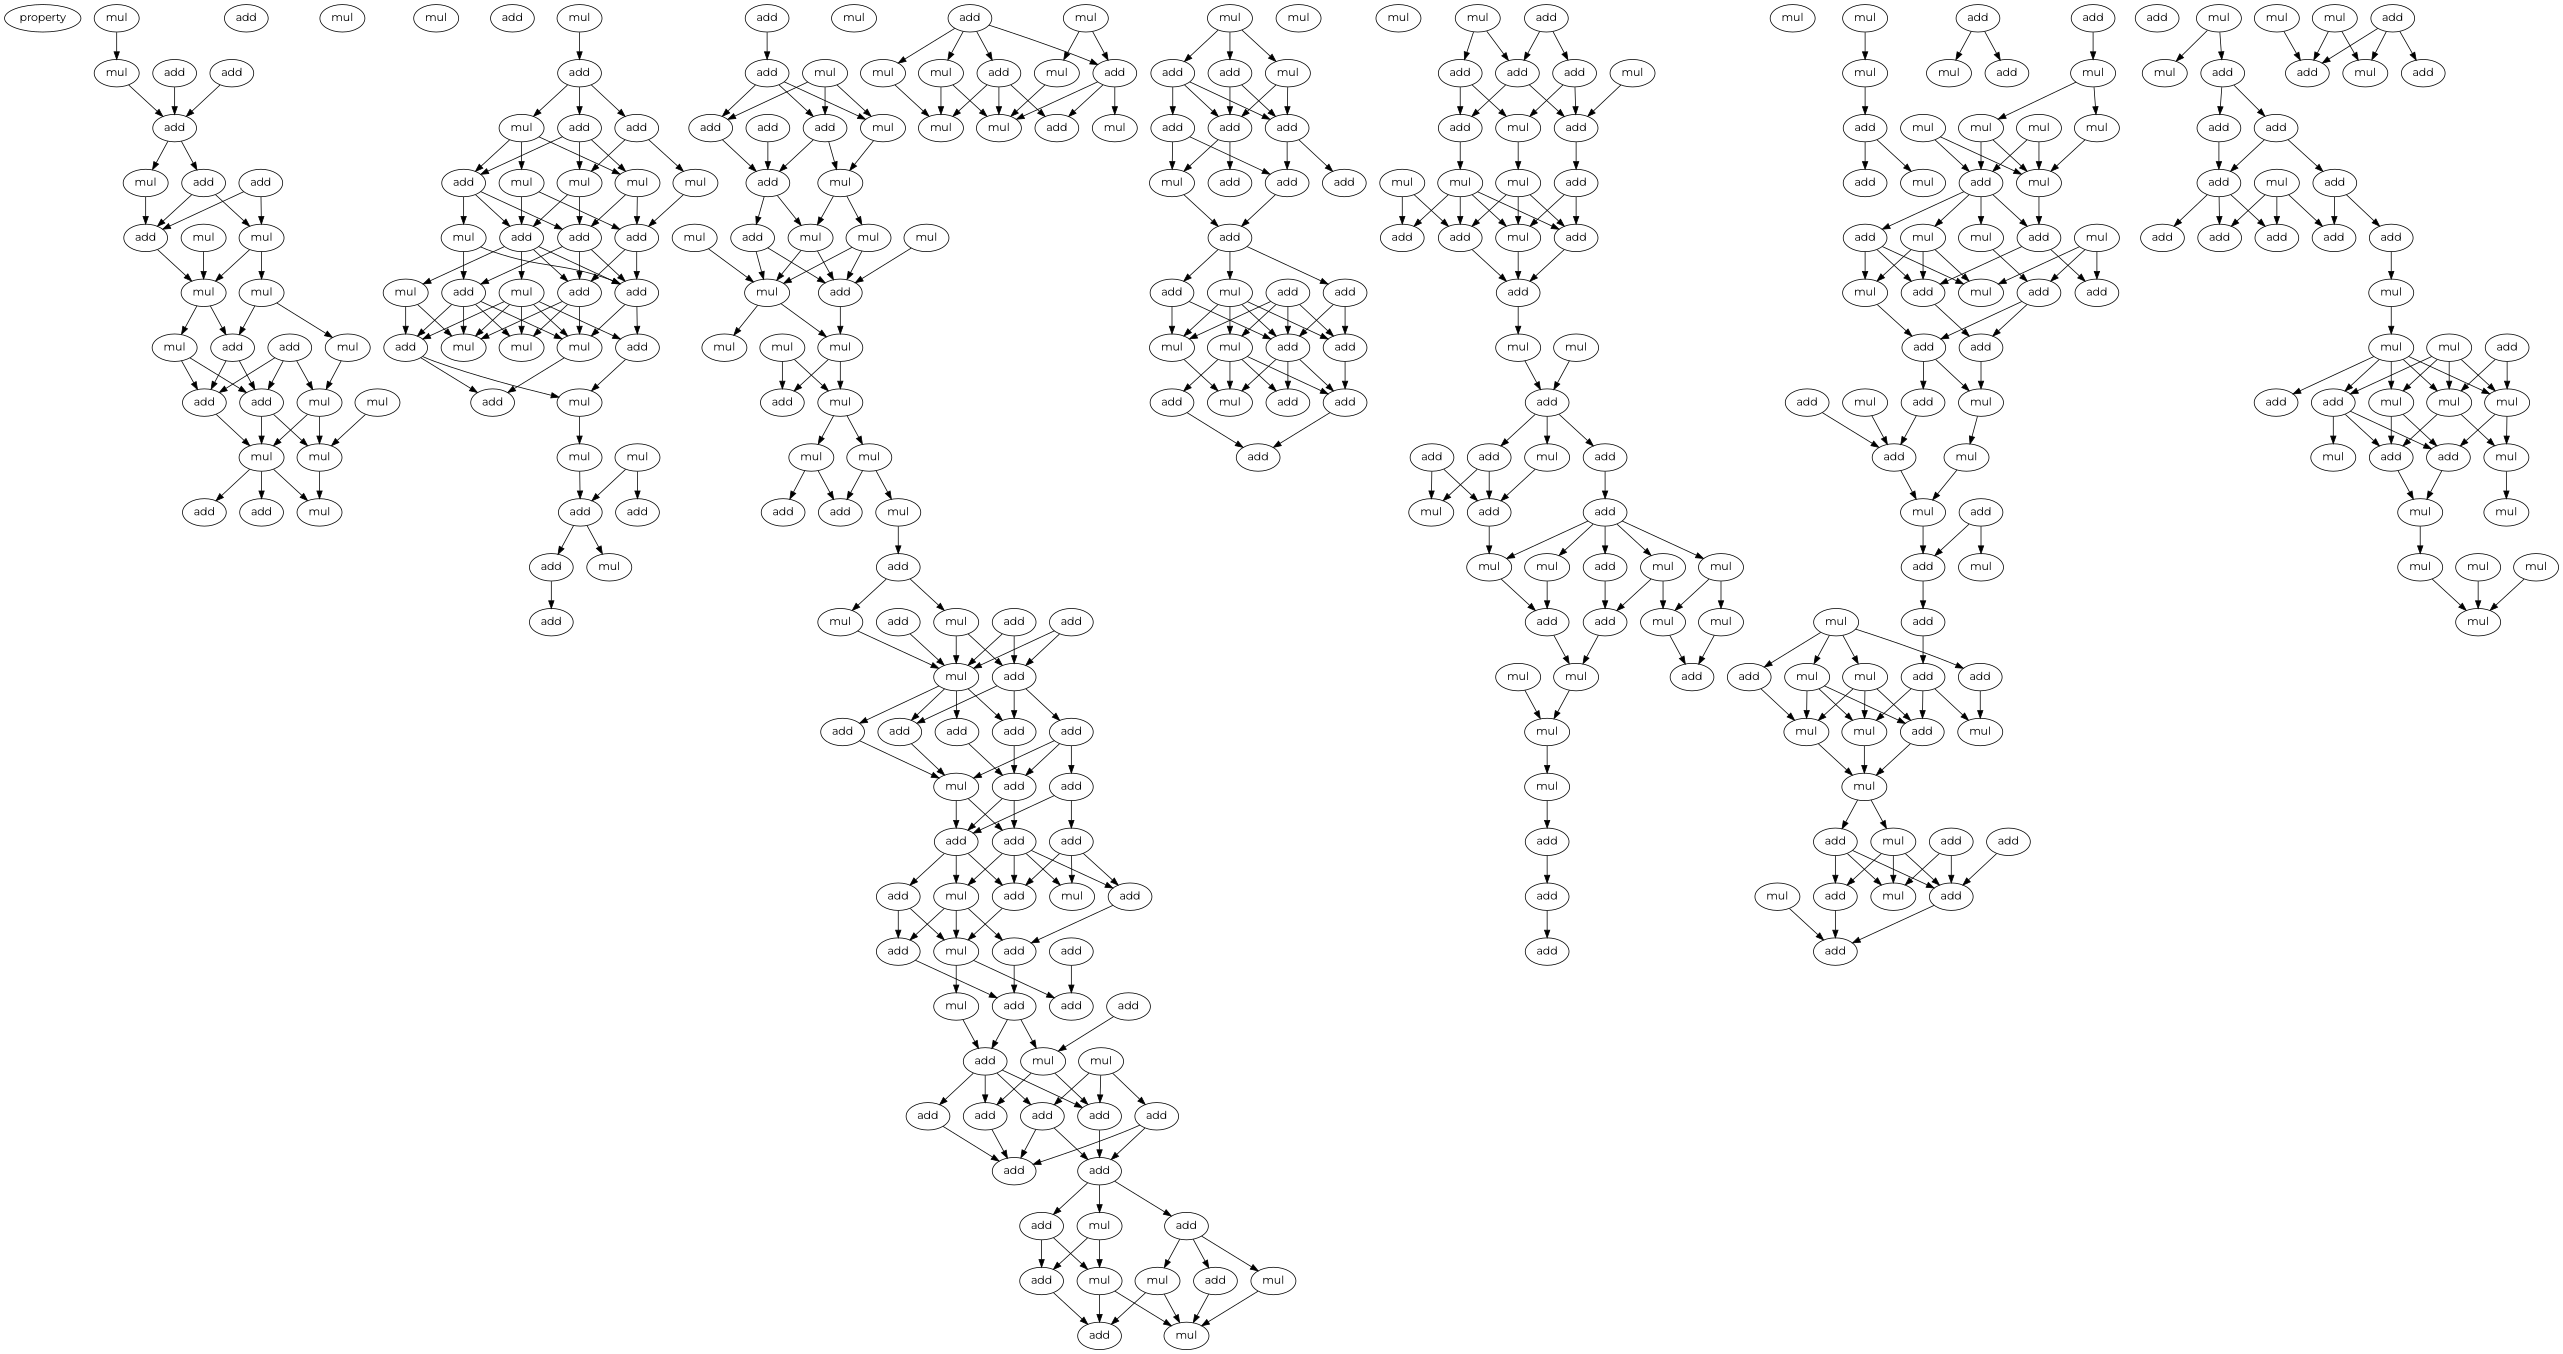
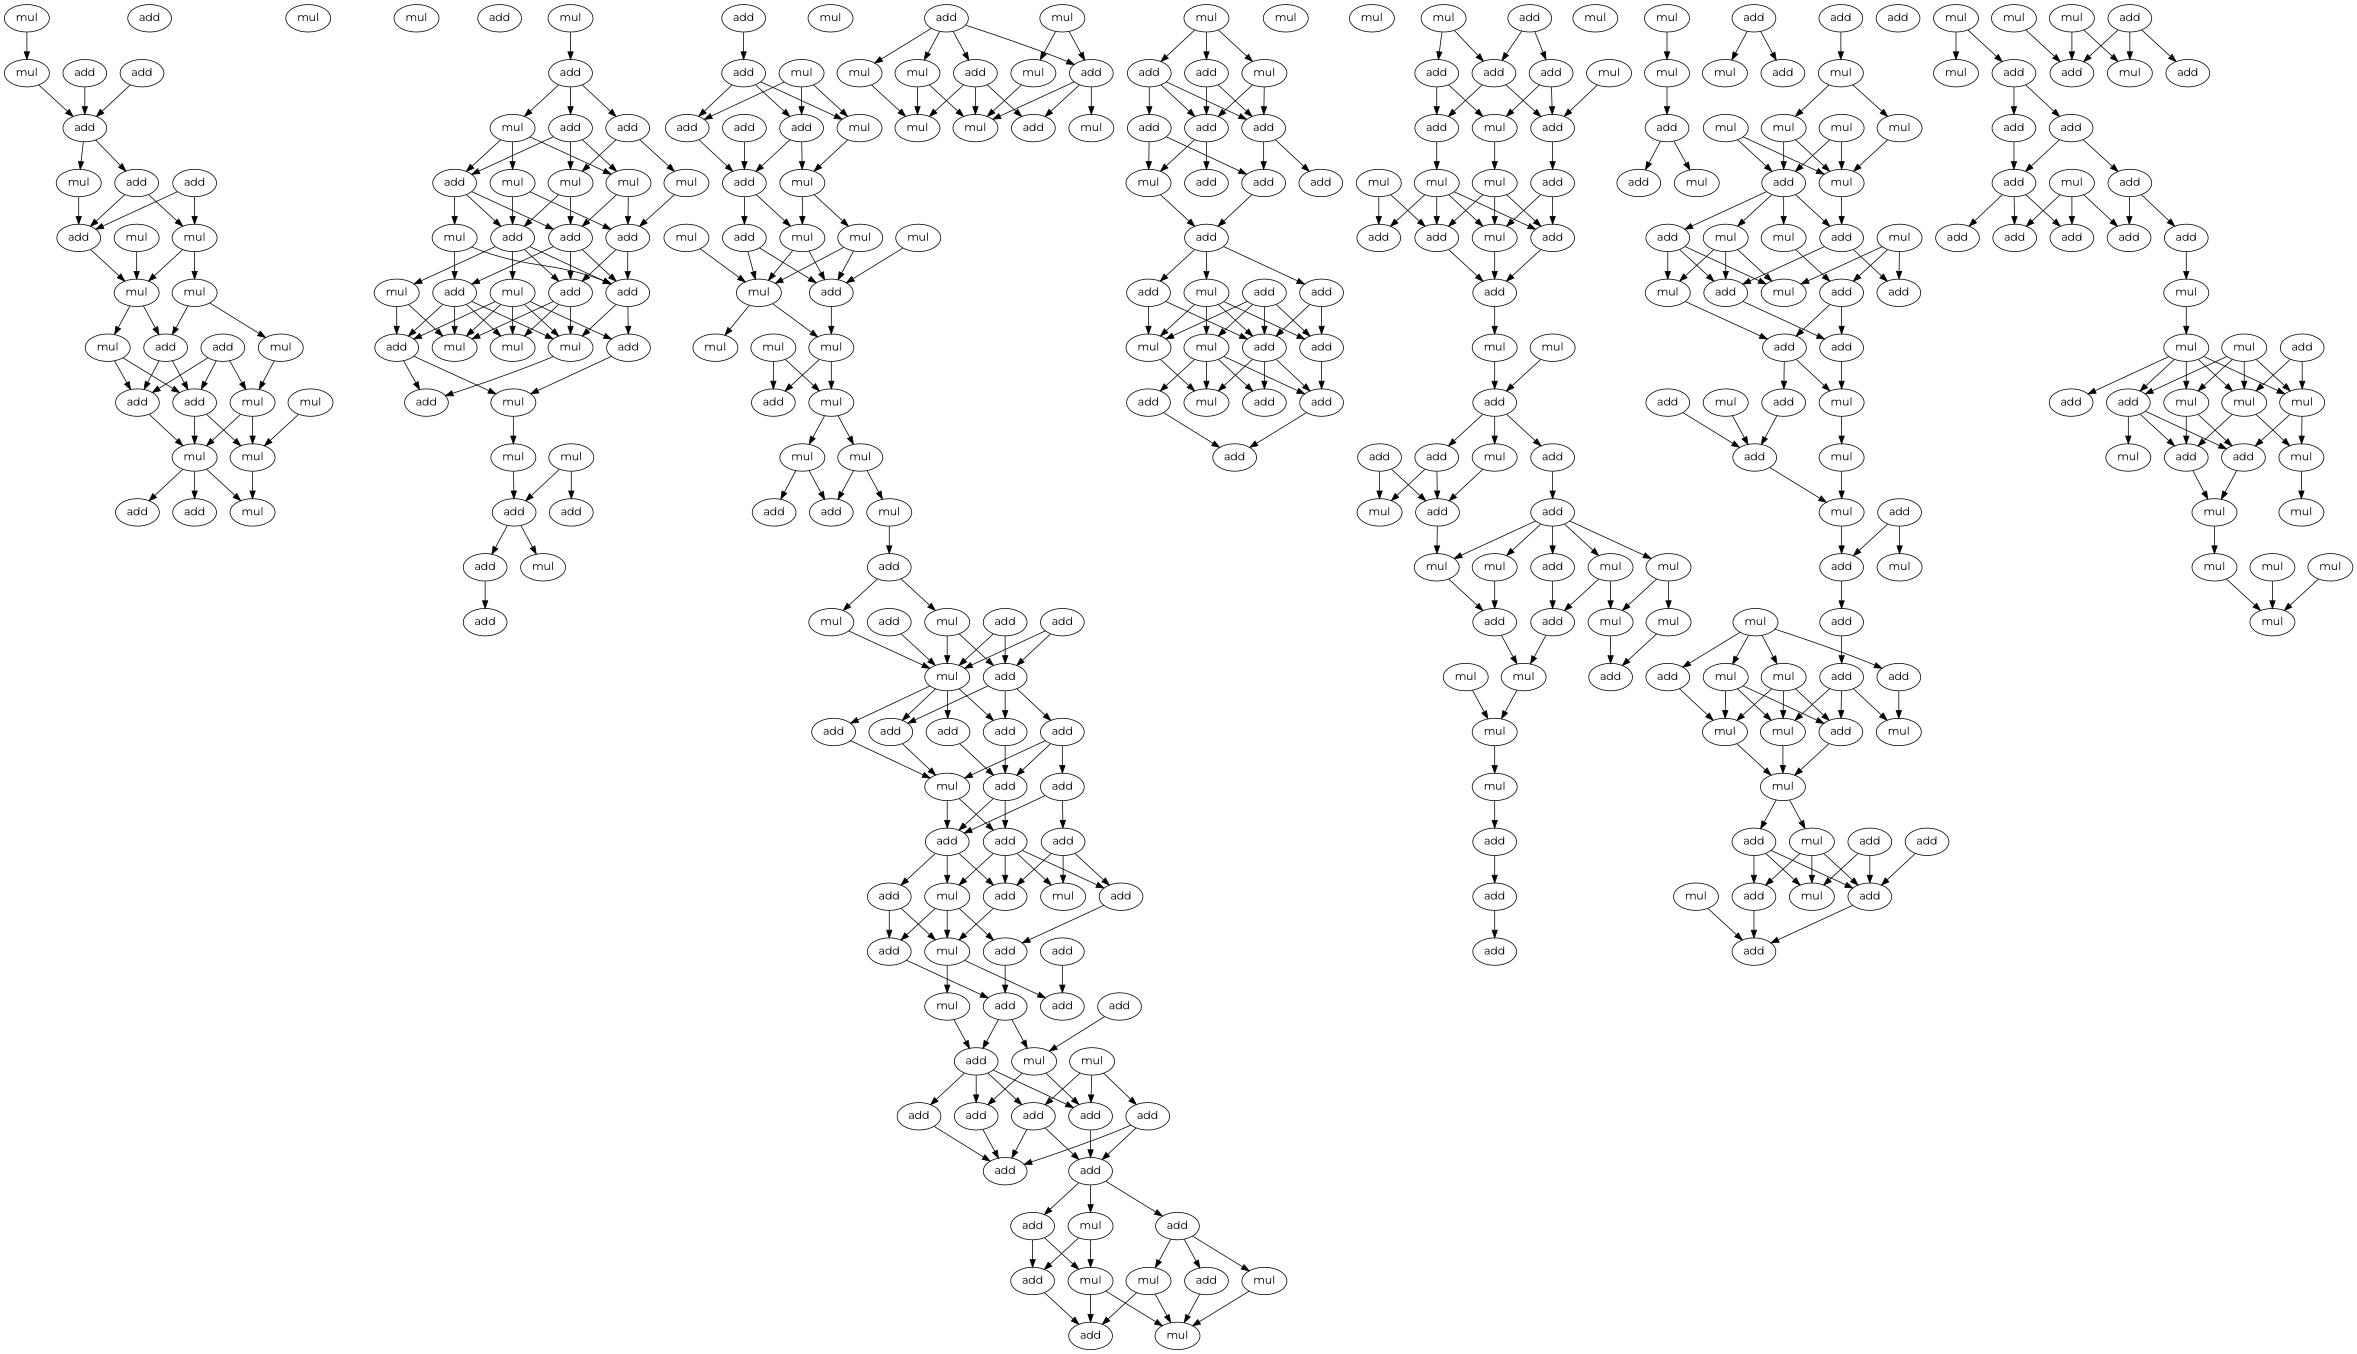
(43, 18) -> none
